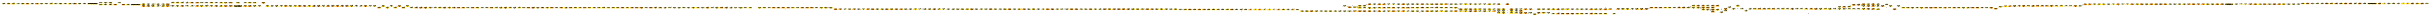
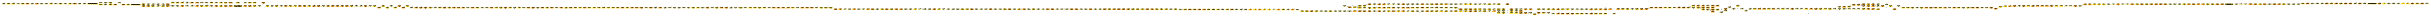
none -> (755, 8)
